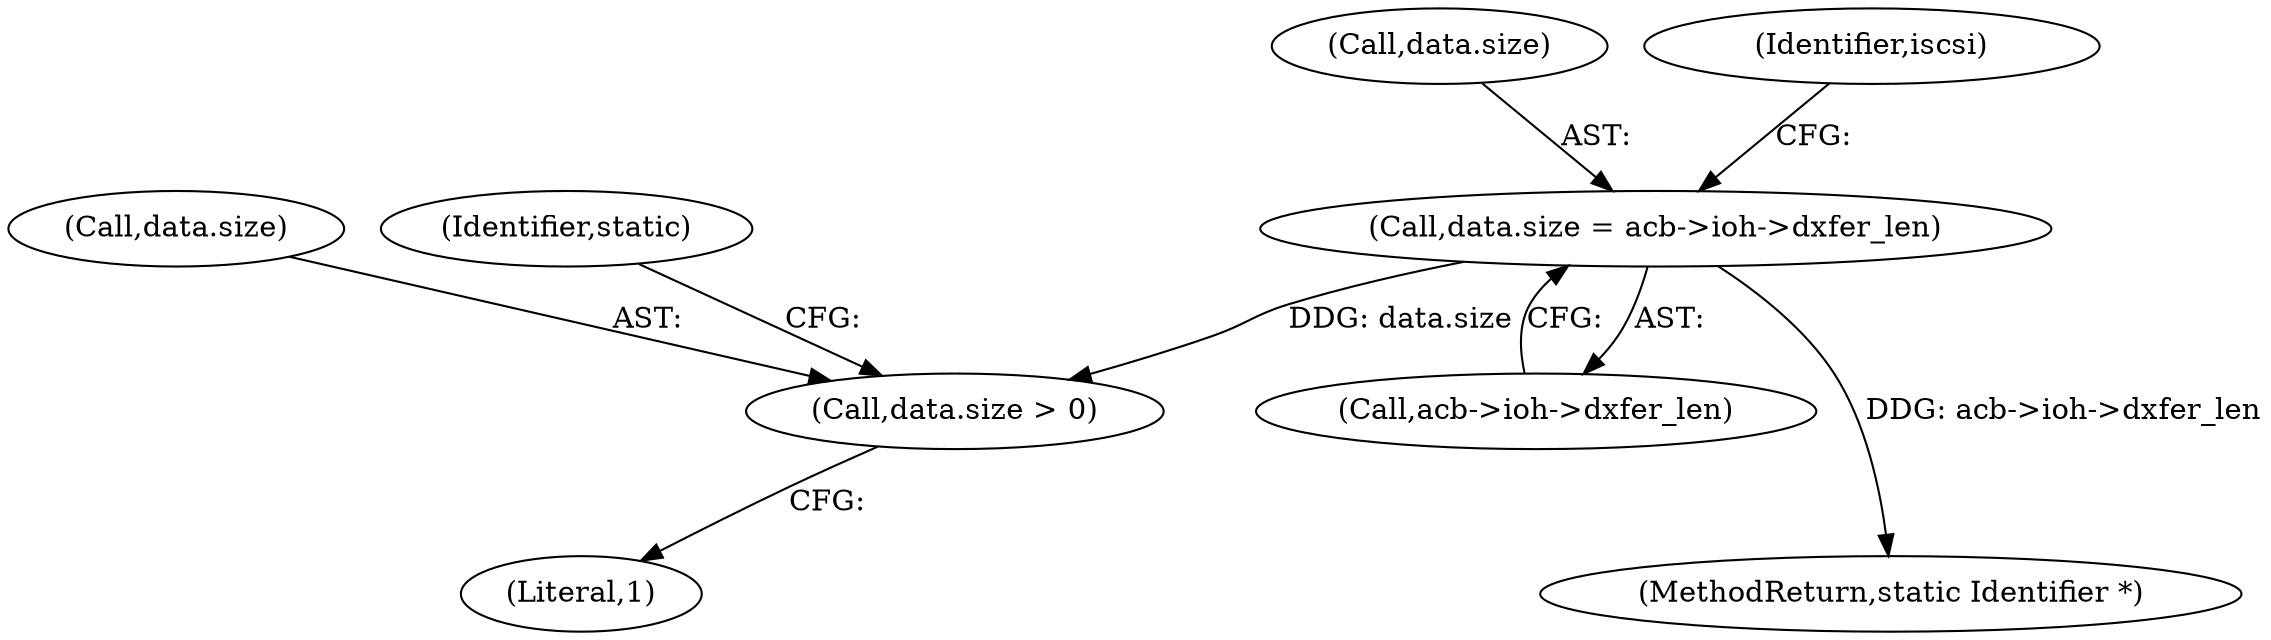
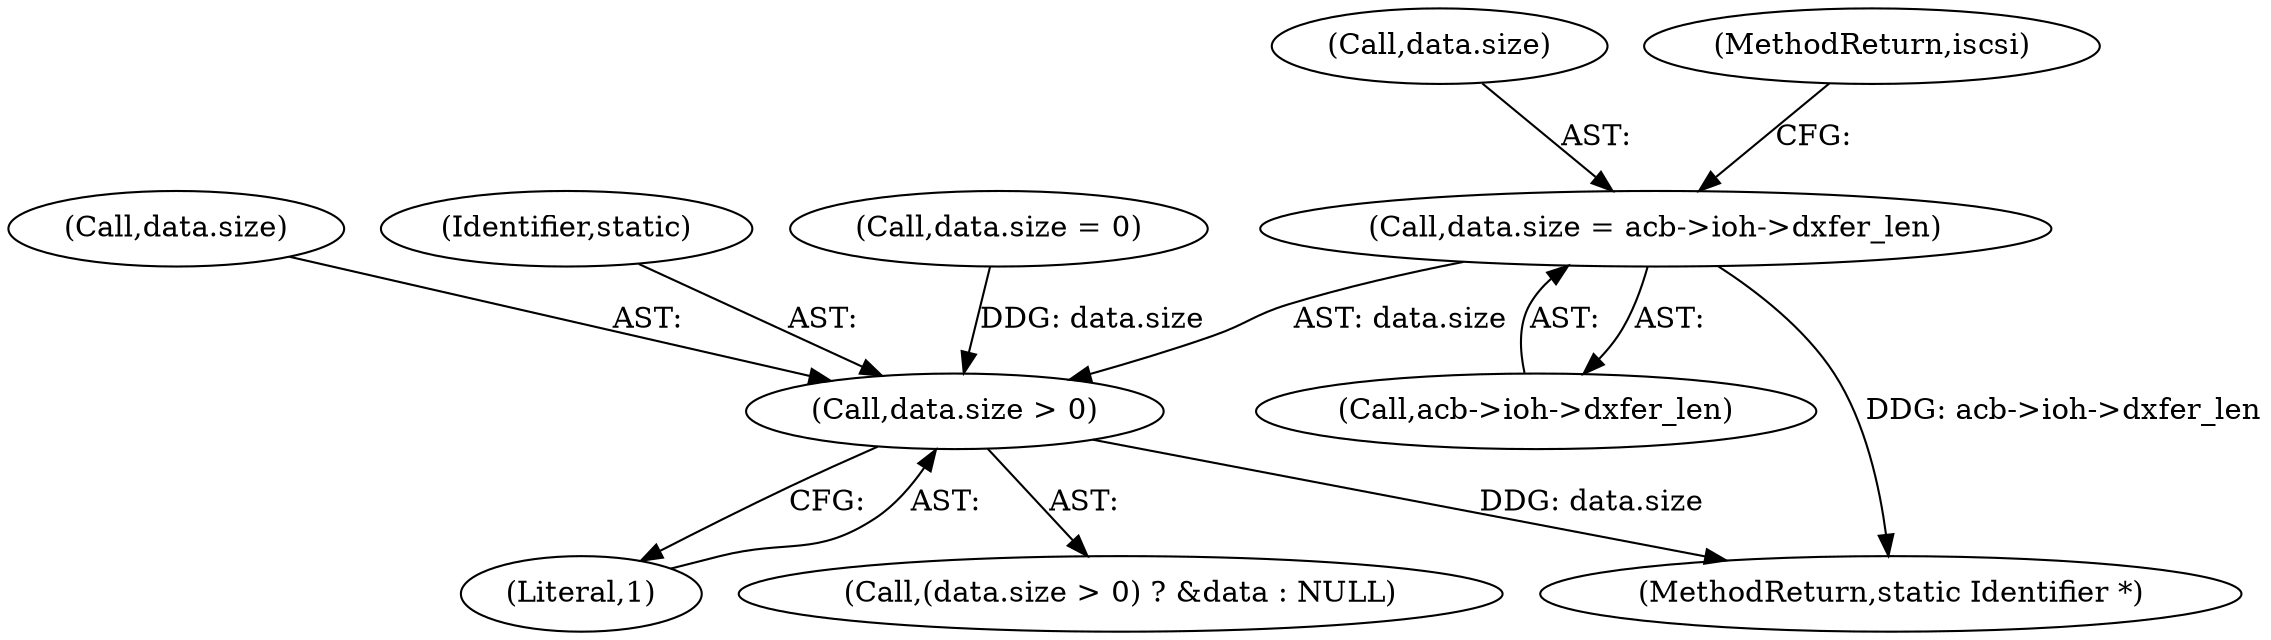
(1872, 46) -> (1872, 46)
none -> (999, 229)
(828, 320) -> (828, 320)
(1401, 320) -> (1401, 320)
(1570, 320) -> (1570, 320)
none -> (1399, 498)
none -> (810, 544)
none -> (1121, 594)
